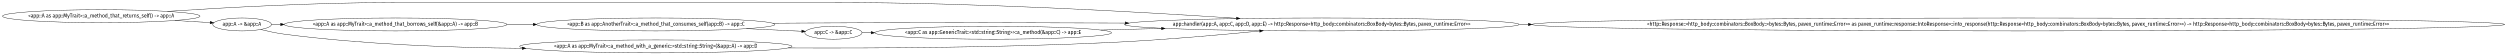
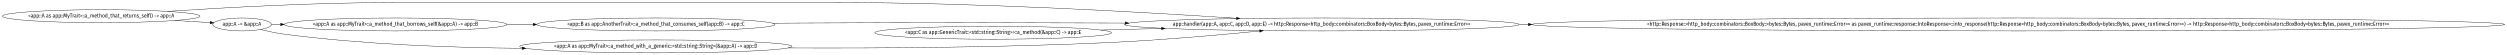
(833, 33) -> none
